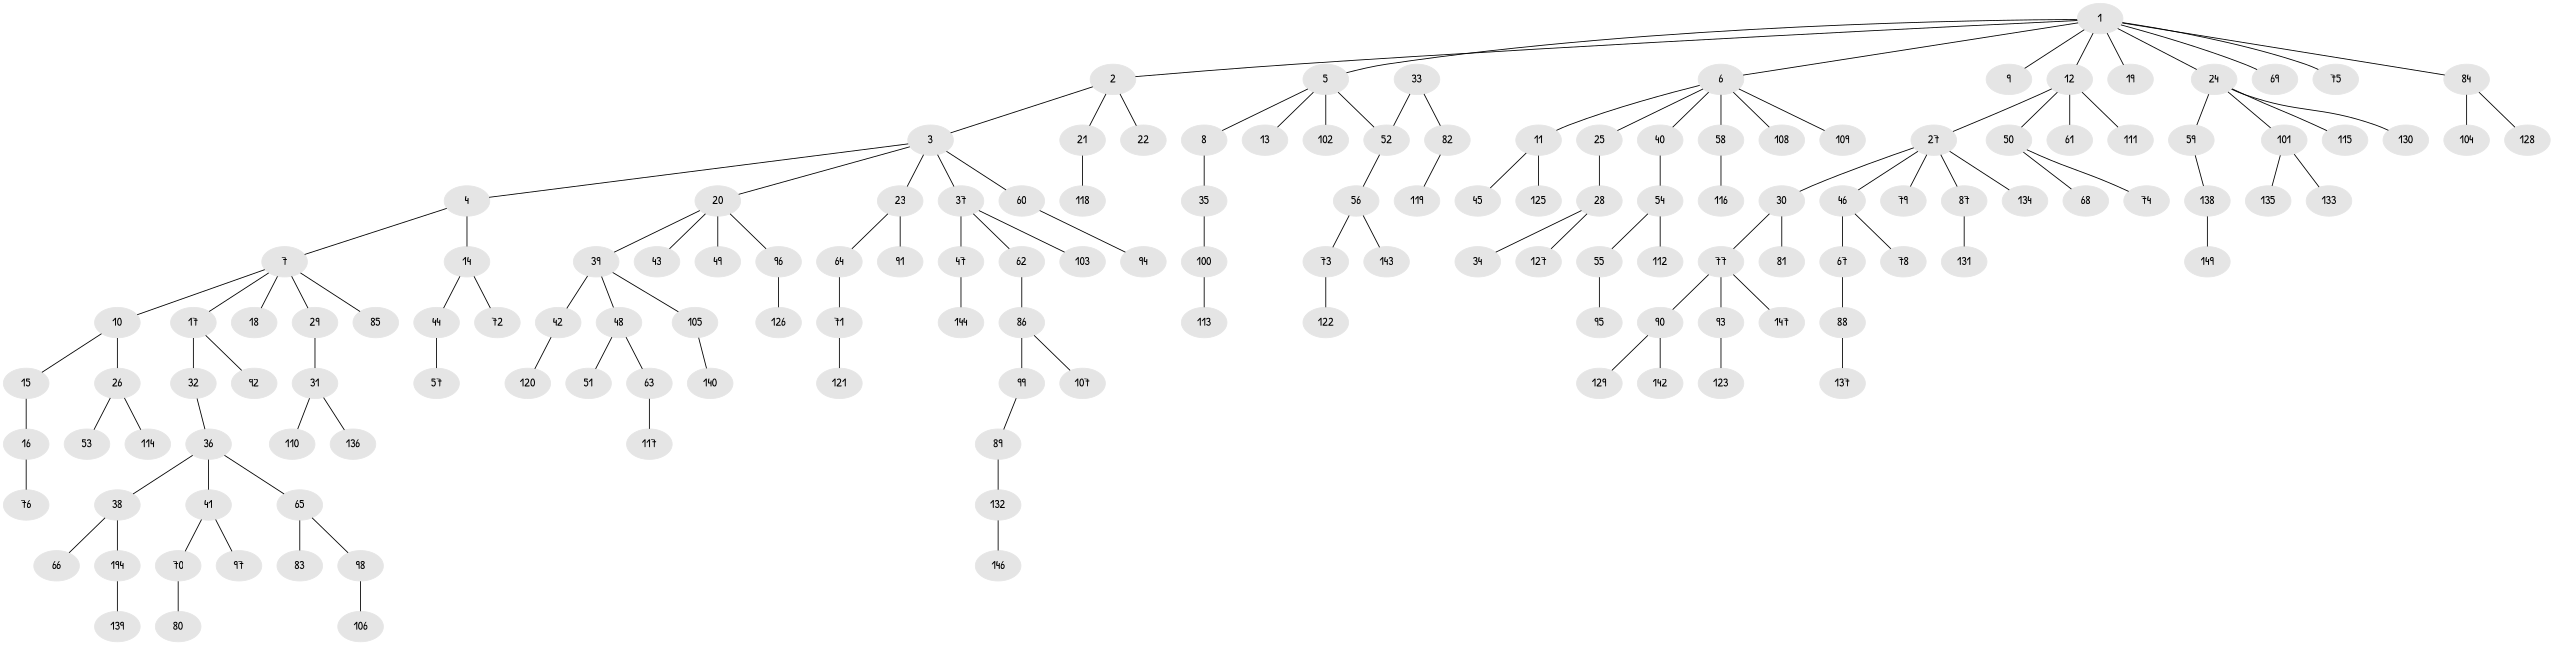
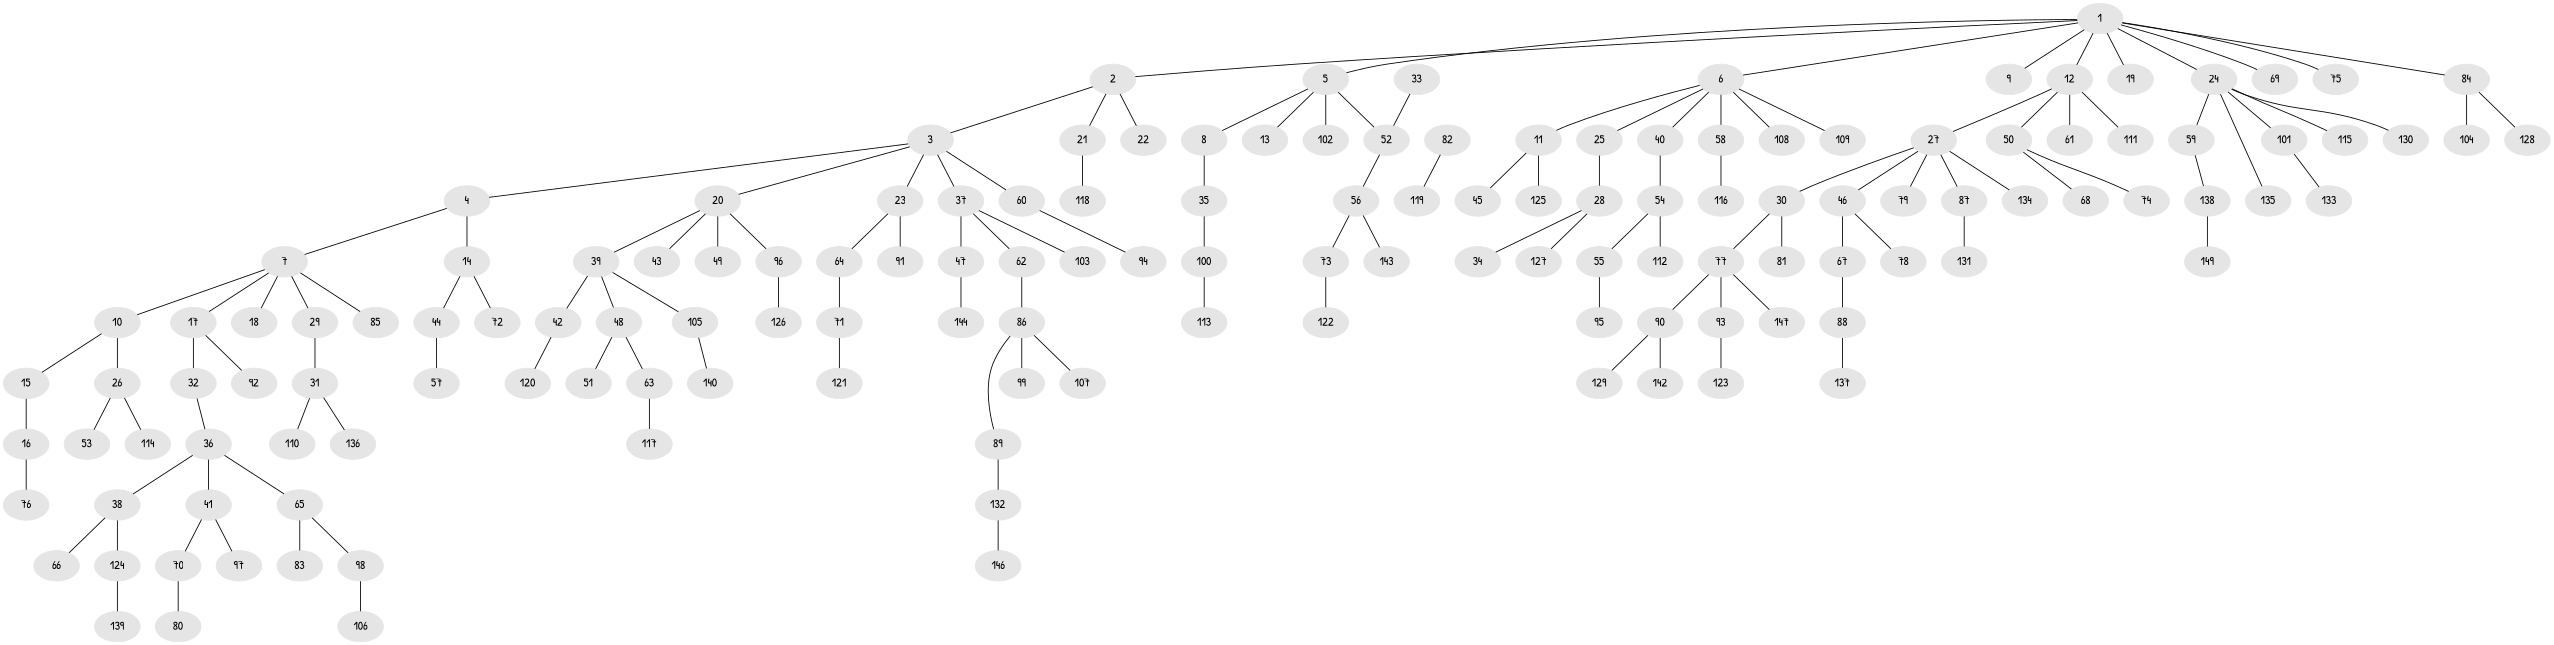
(1432, 110) -> none
(2276, 171) -> (2241, 140)
(1010, 414) -> (989, 380)
(117, 566) -> (117, 566)
